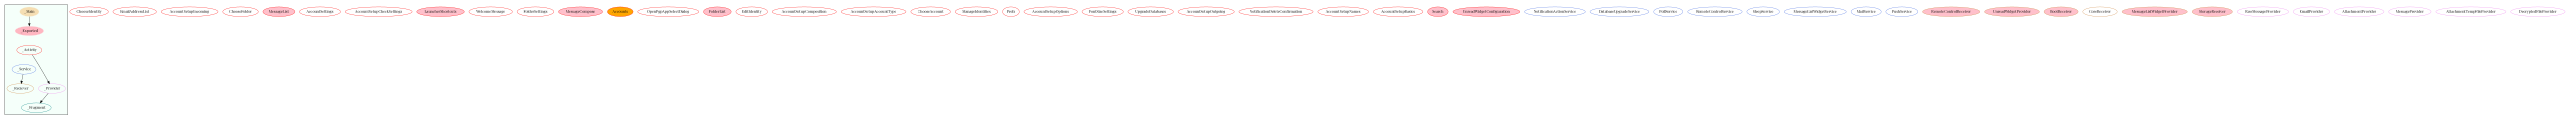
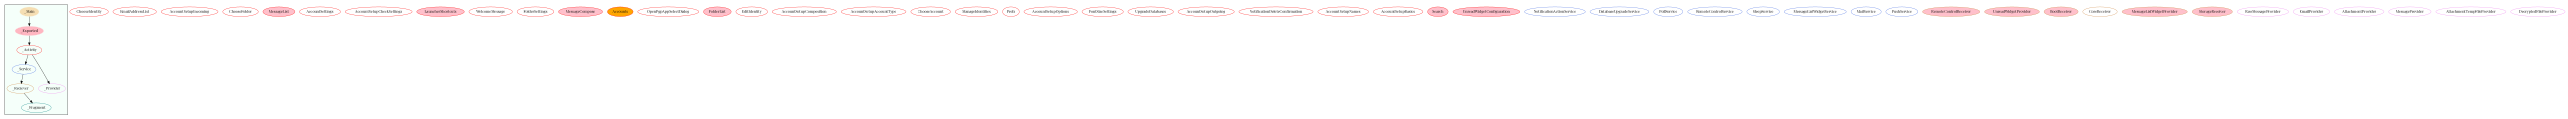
none -> (29, 39)
none -> (27, 58)
(45, 97) -> (27, 97)
